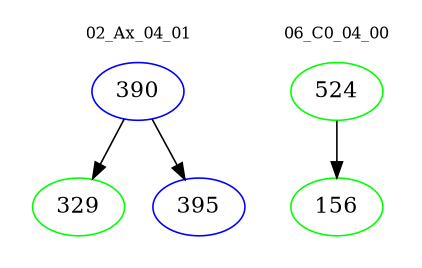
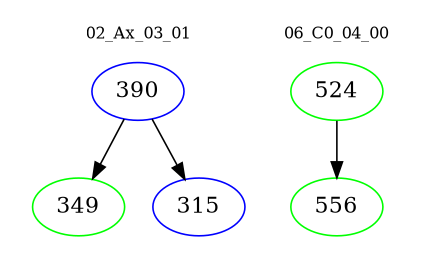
(139, 34) -> (139, 34)
(79, 207) -> (79, 207)
(199, 207) -> (199, 207)
(337, 207) -> (337, 207)
